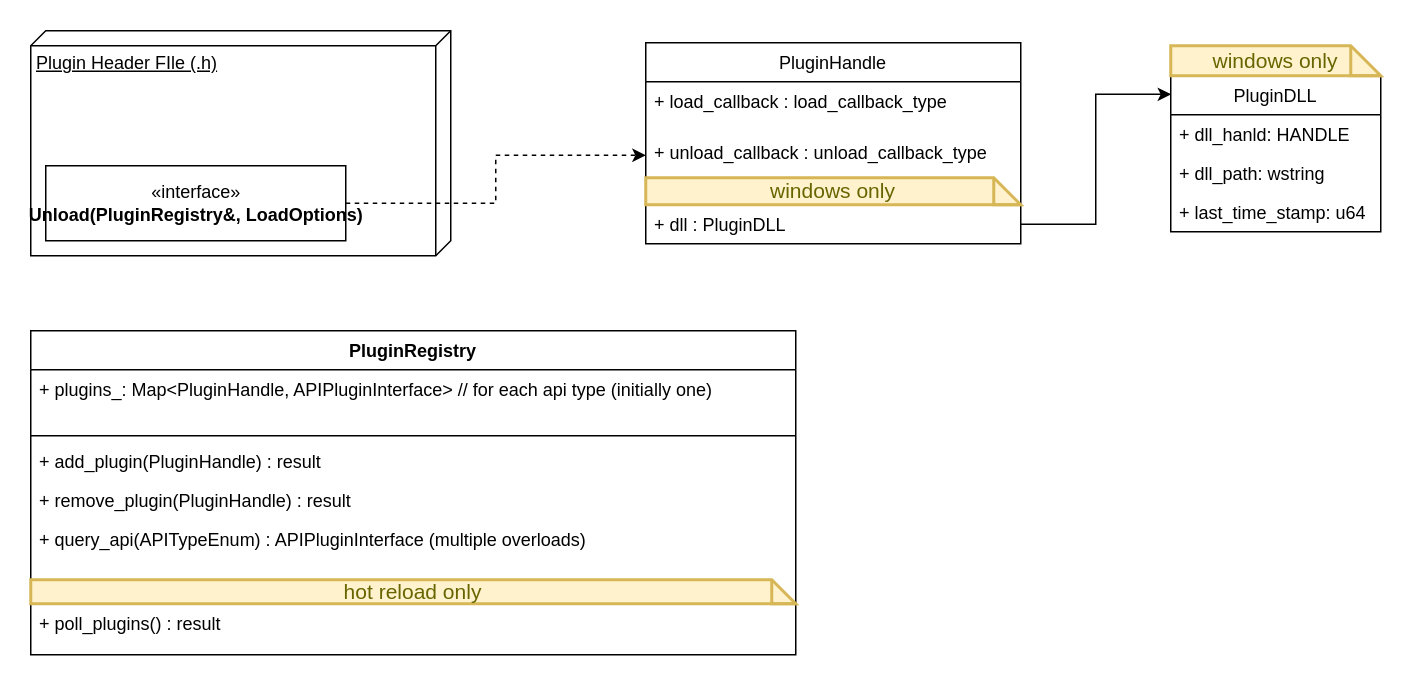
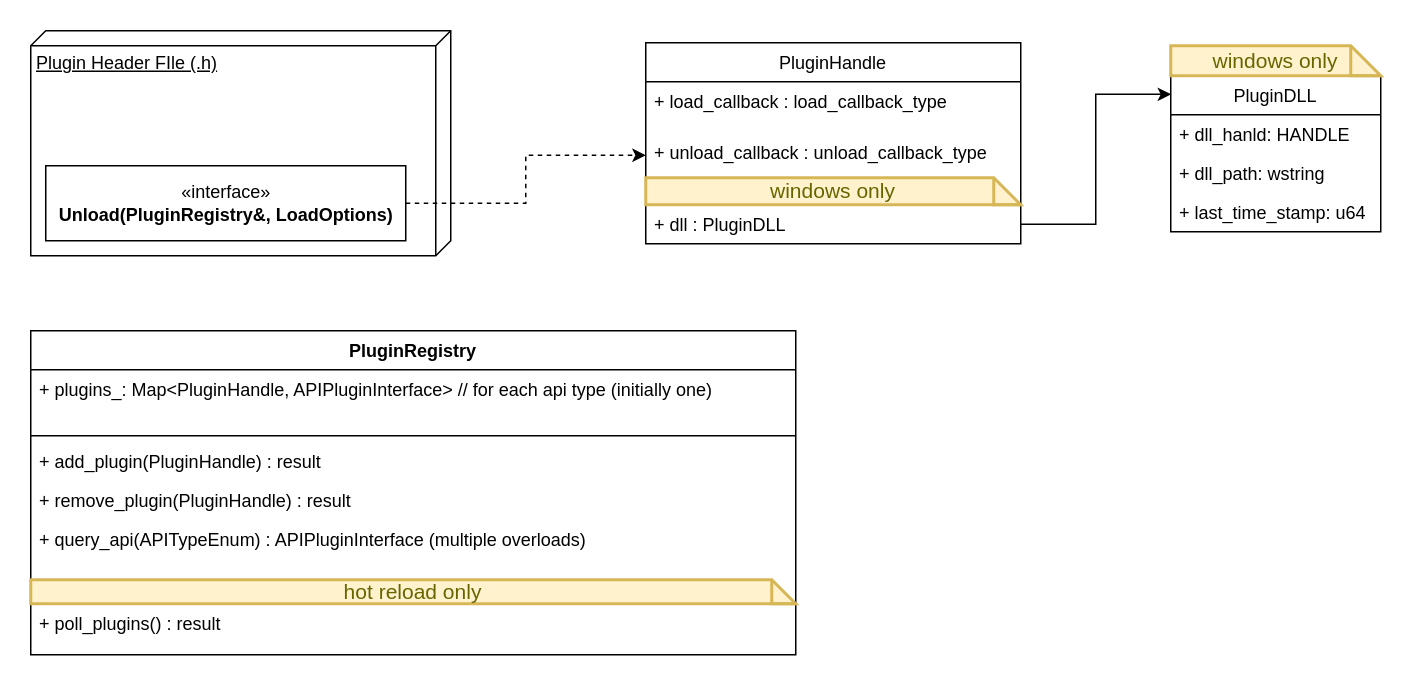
(196, 203) -> (226, 203)
